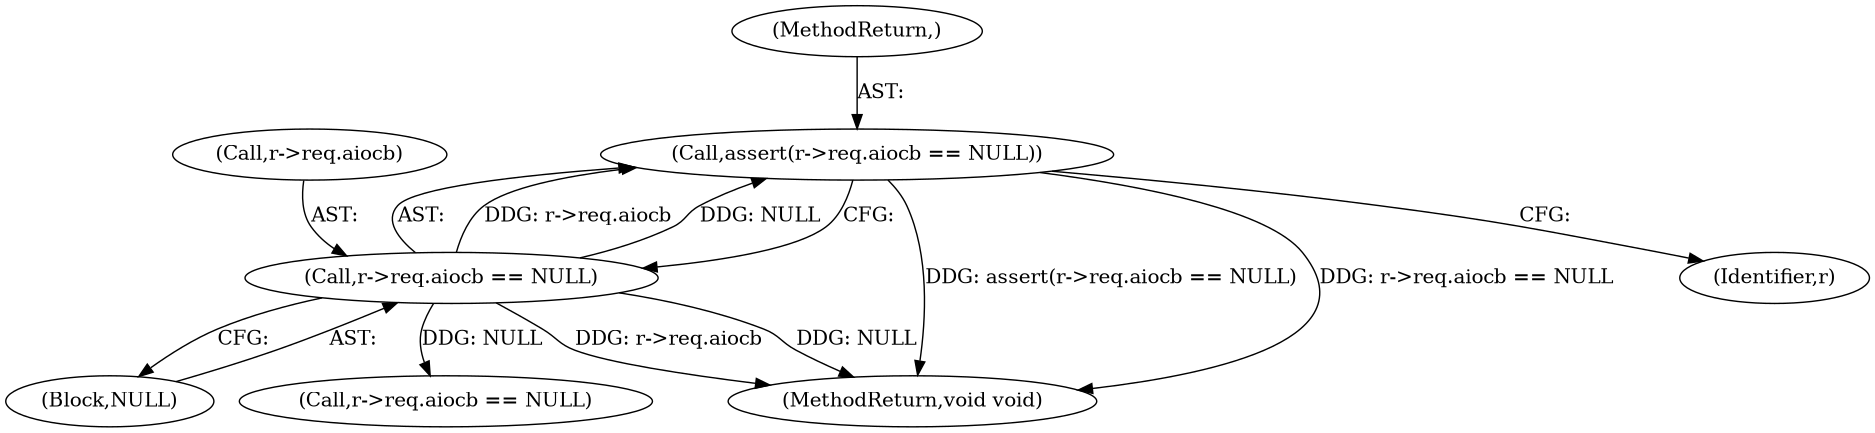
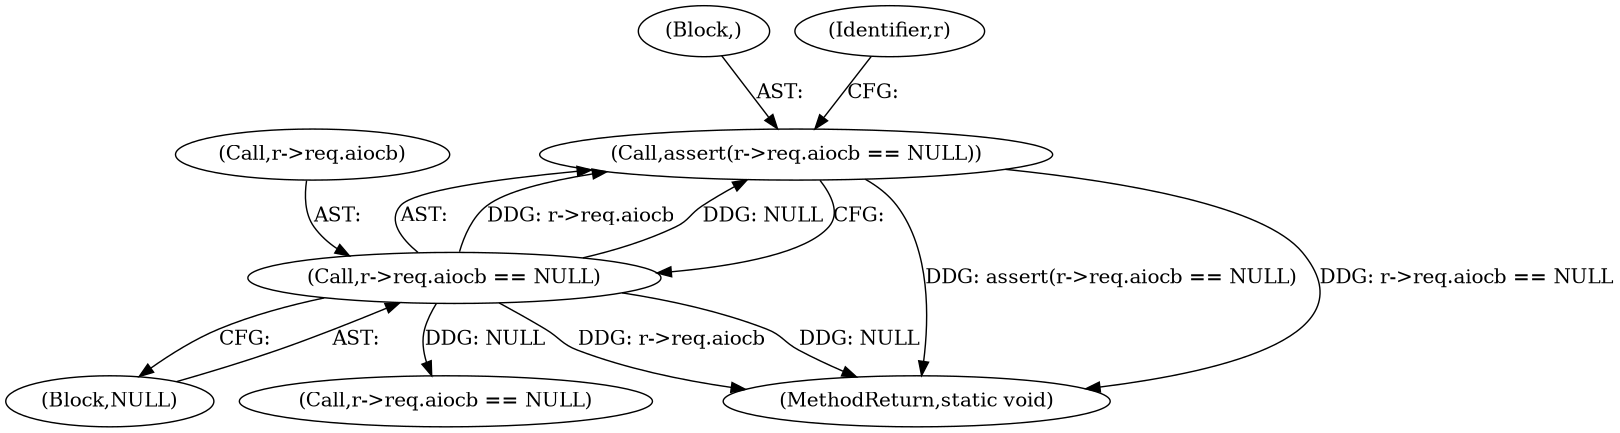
(857, 31) -> (704, 31)
(1372, 205) -> (848, 87)
(912, 401) -> (917, 401)
